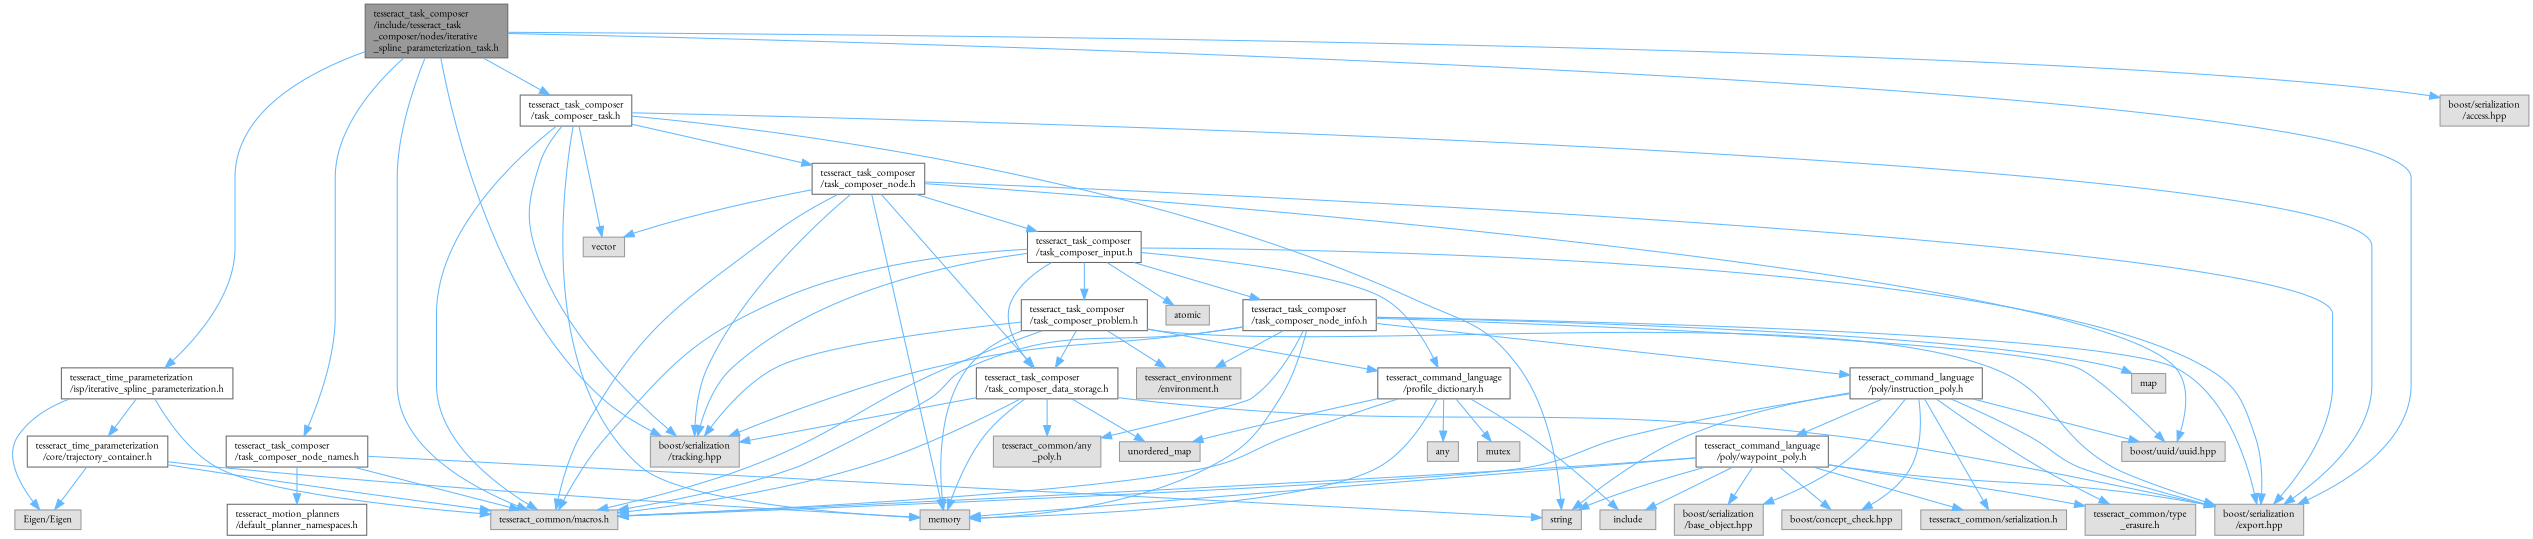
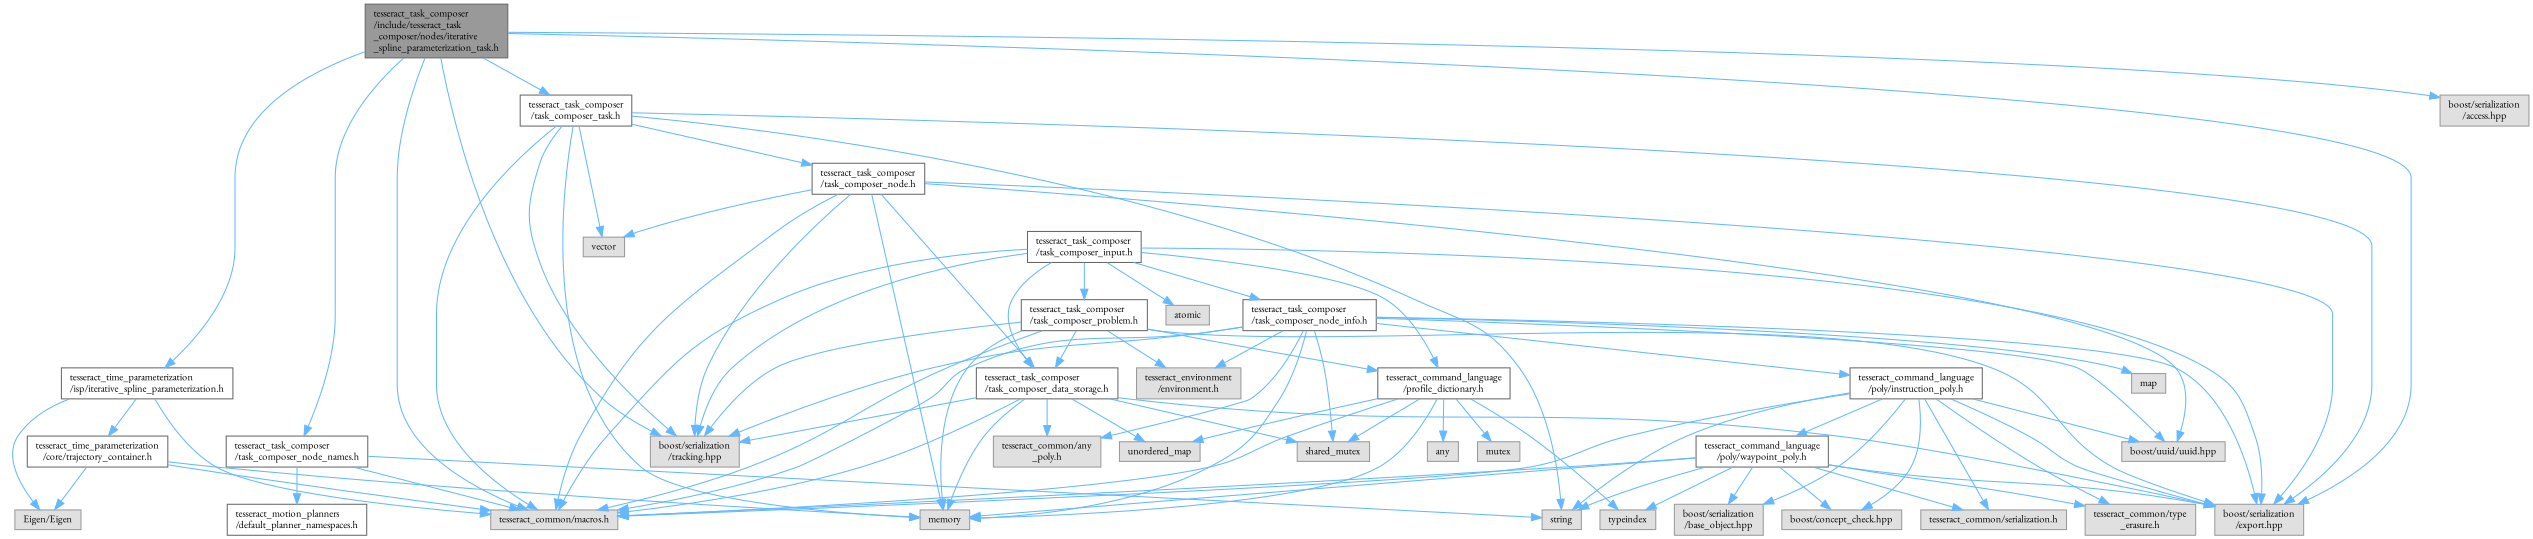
(971, 211) -> none
none -> (1333, 452)
(1628, 520) -> (1628, 520)
